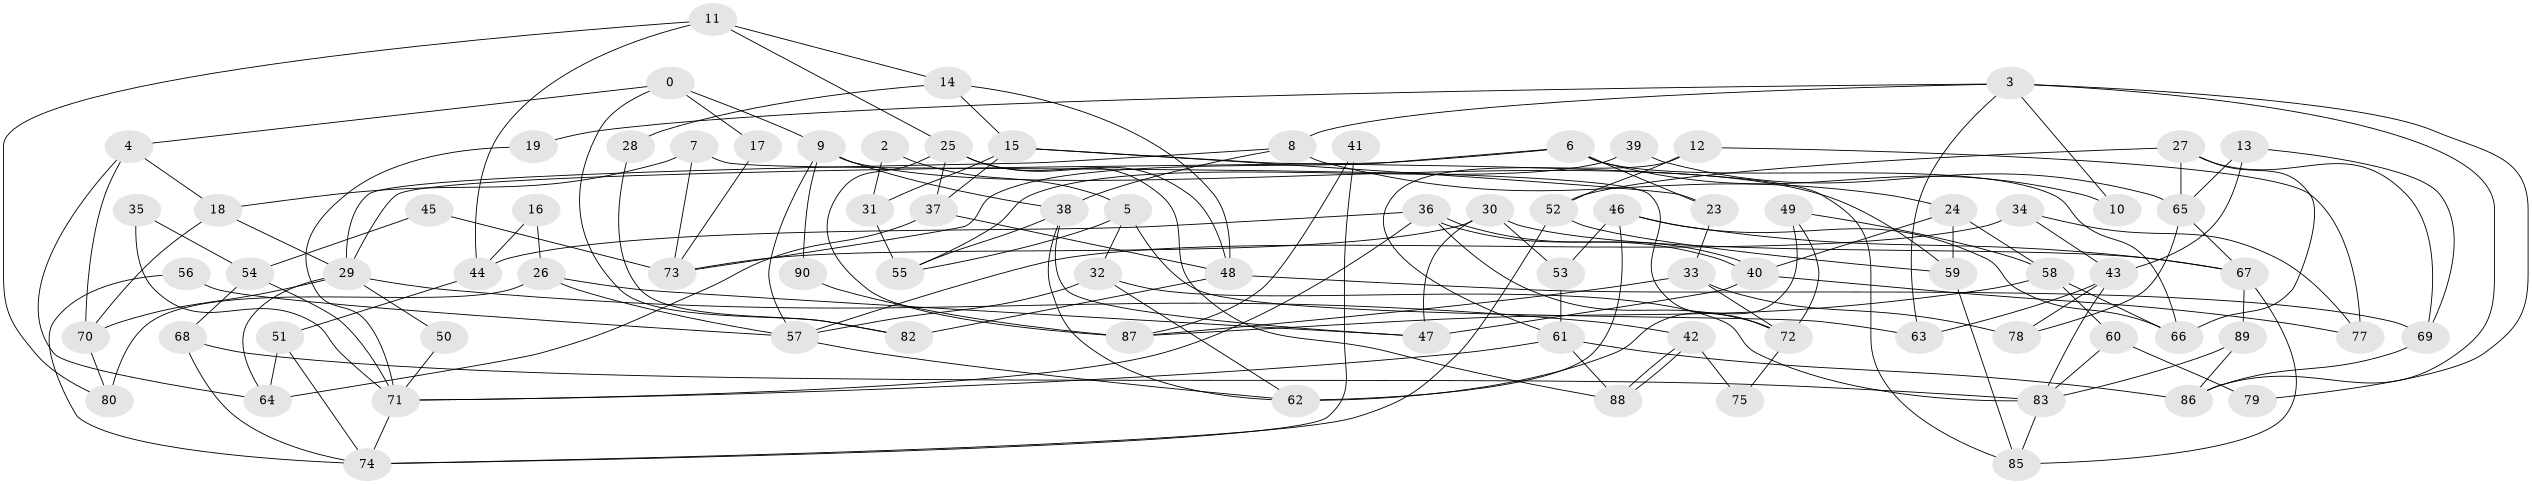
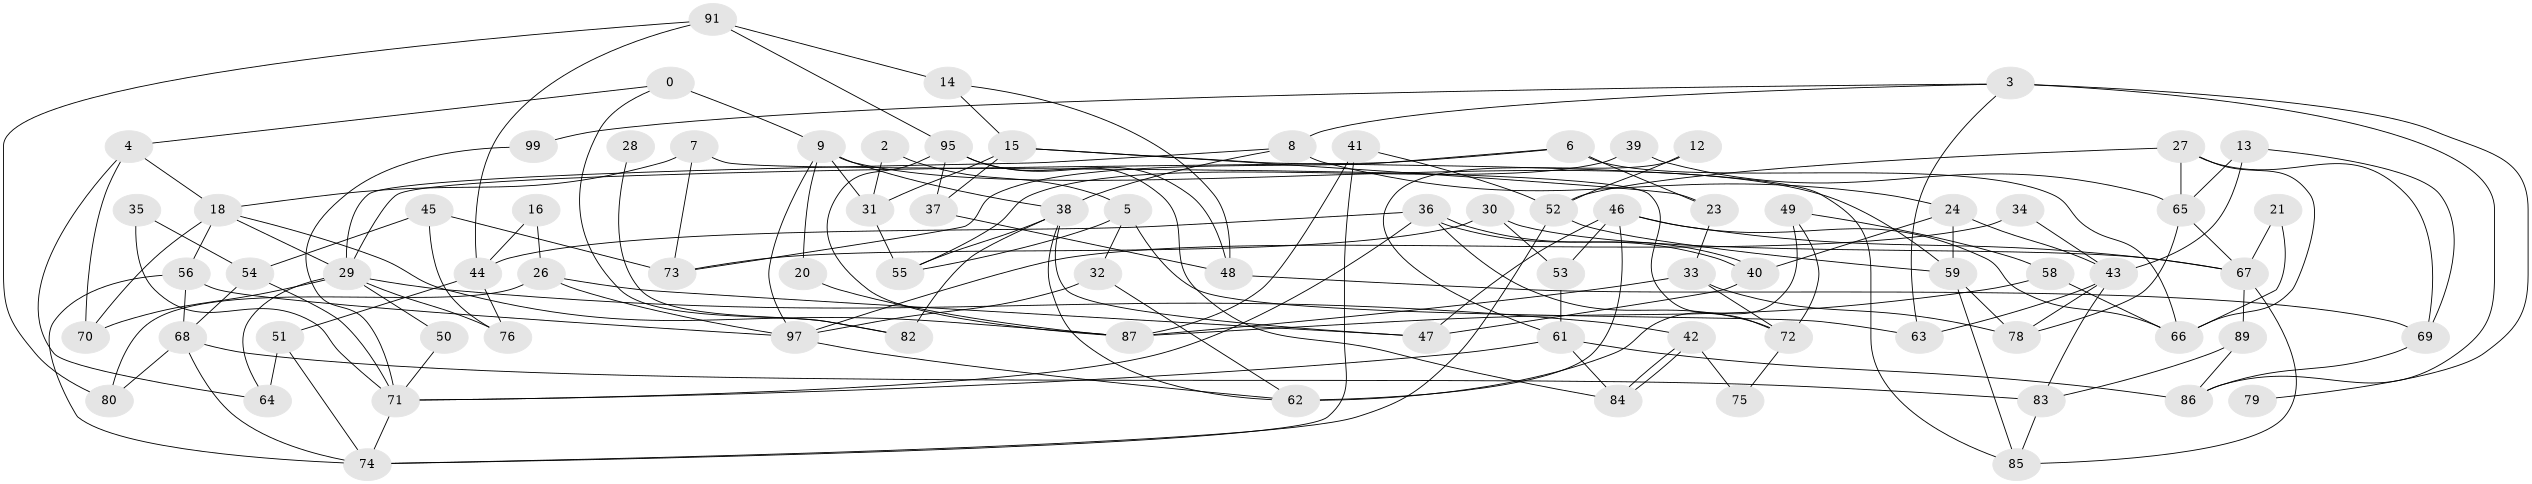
(713, 19) -> (713, 19)
(785, 103) -> none
(534, 147) -> (534, 147)
(758, 147) -> none
(949, 147) -> (949, 147)
none -> (1458, 173)
none -> (845, 178)
(2117, 210) -> none
none -> (2278, 210)
none -> (203, 240)
(2000, 241) -> (2034, 241)
(1431, 262) -> (1508, 272)
(803, 274) -> (803, 274)
(1579, 297) -> none
(1110, 298) -> (958, 269)
none -> (185, 300)
none -> (1985, 306)
none -> (665, 320)
(610, 331) -> none
none -> (508, 337)
(795, 337) -> (795, 337)
(2114, 337) -> none
(2360, 337) -> none
(95, 363) -> (146, 369)
(1618, 401) -> (1618, 401)
